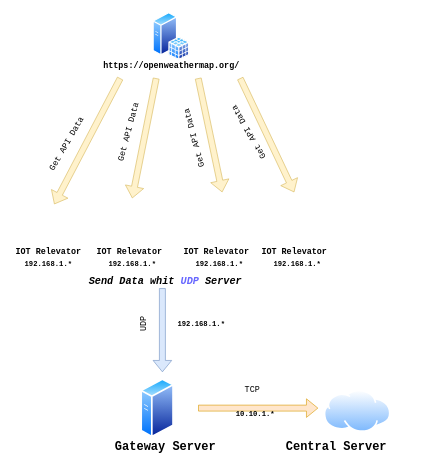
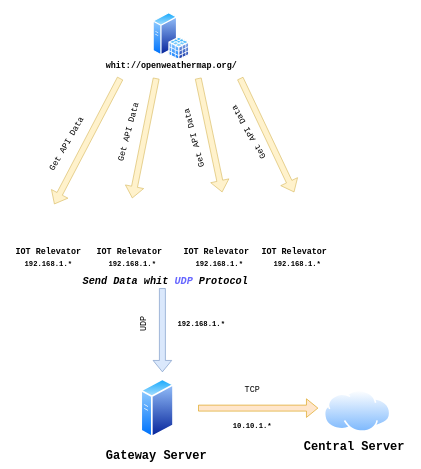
(172, 66) -> (172, 66)
(166, 282) -> (166, 282)
(255, 414) -> (252, 426)
(165, 447) -> (156, 456)
(336, 447) -> (354, 447)
